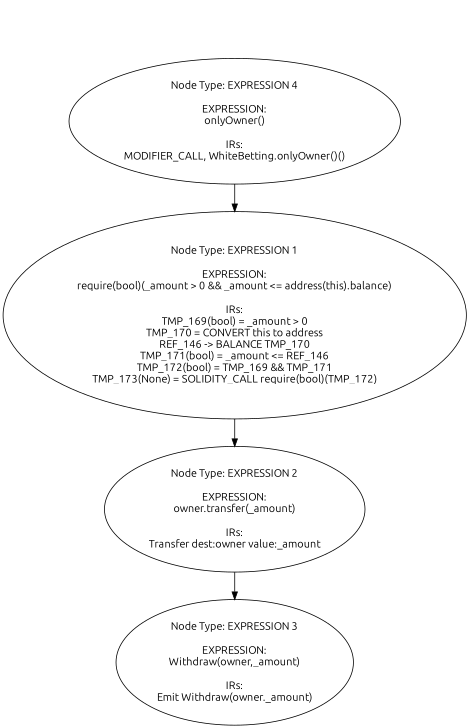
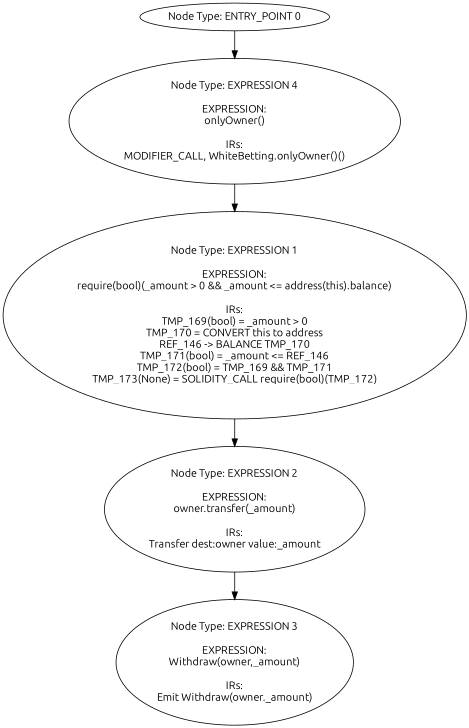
none -> (235, 17)
